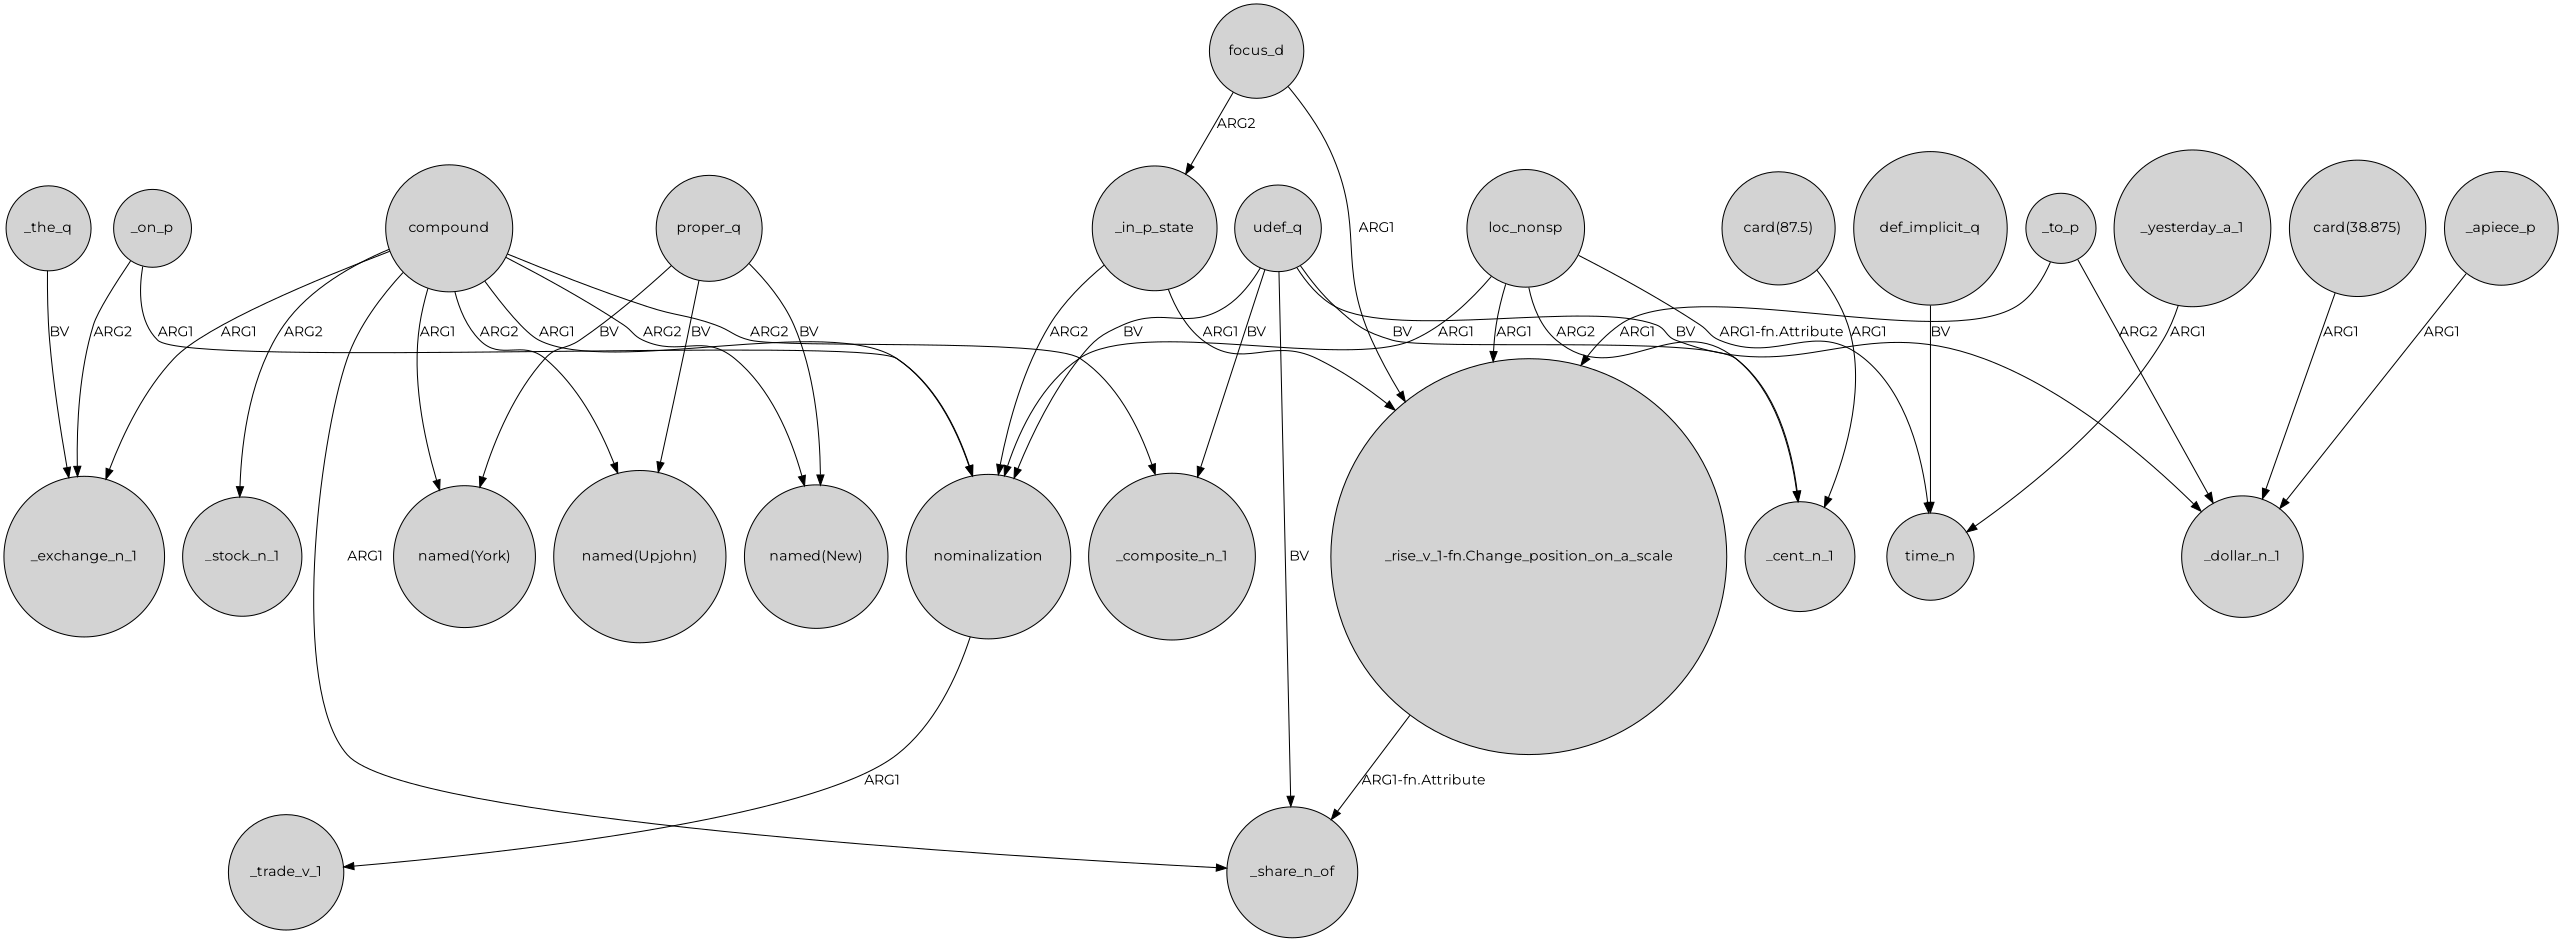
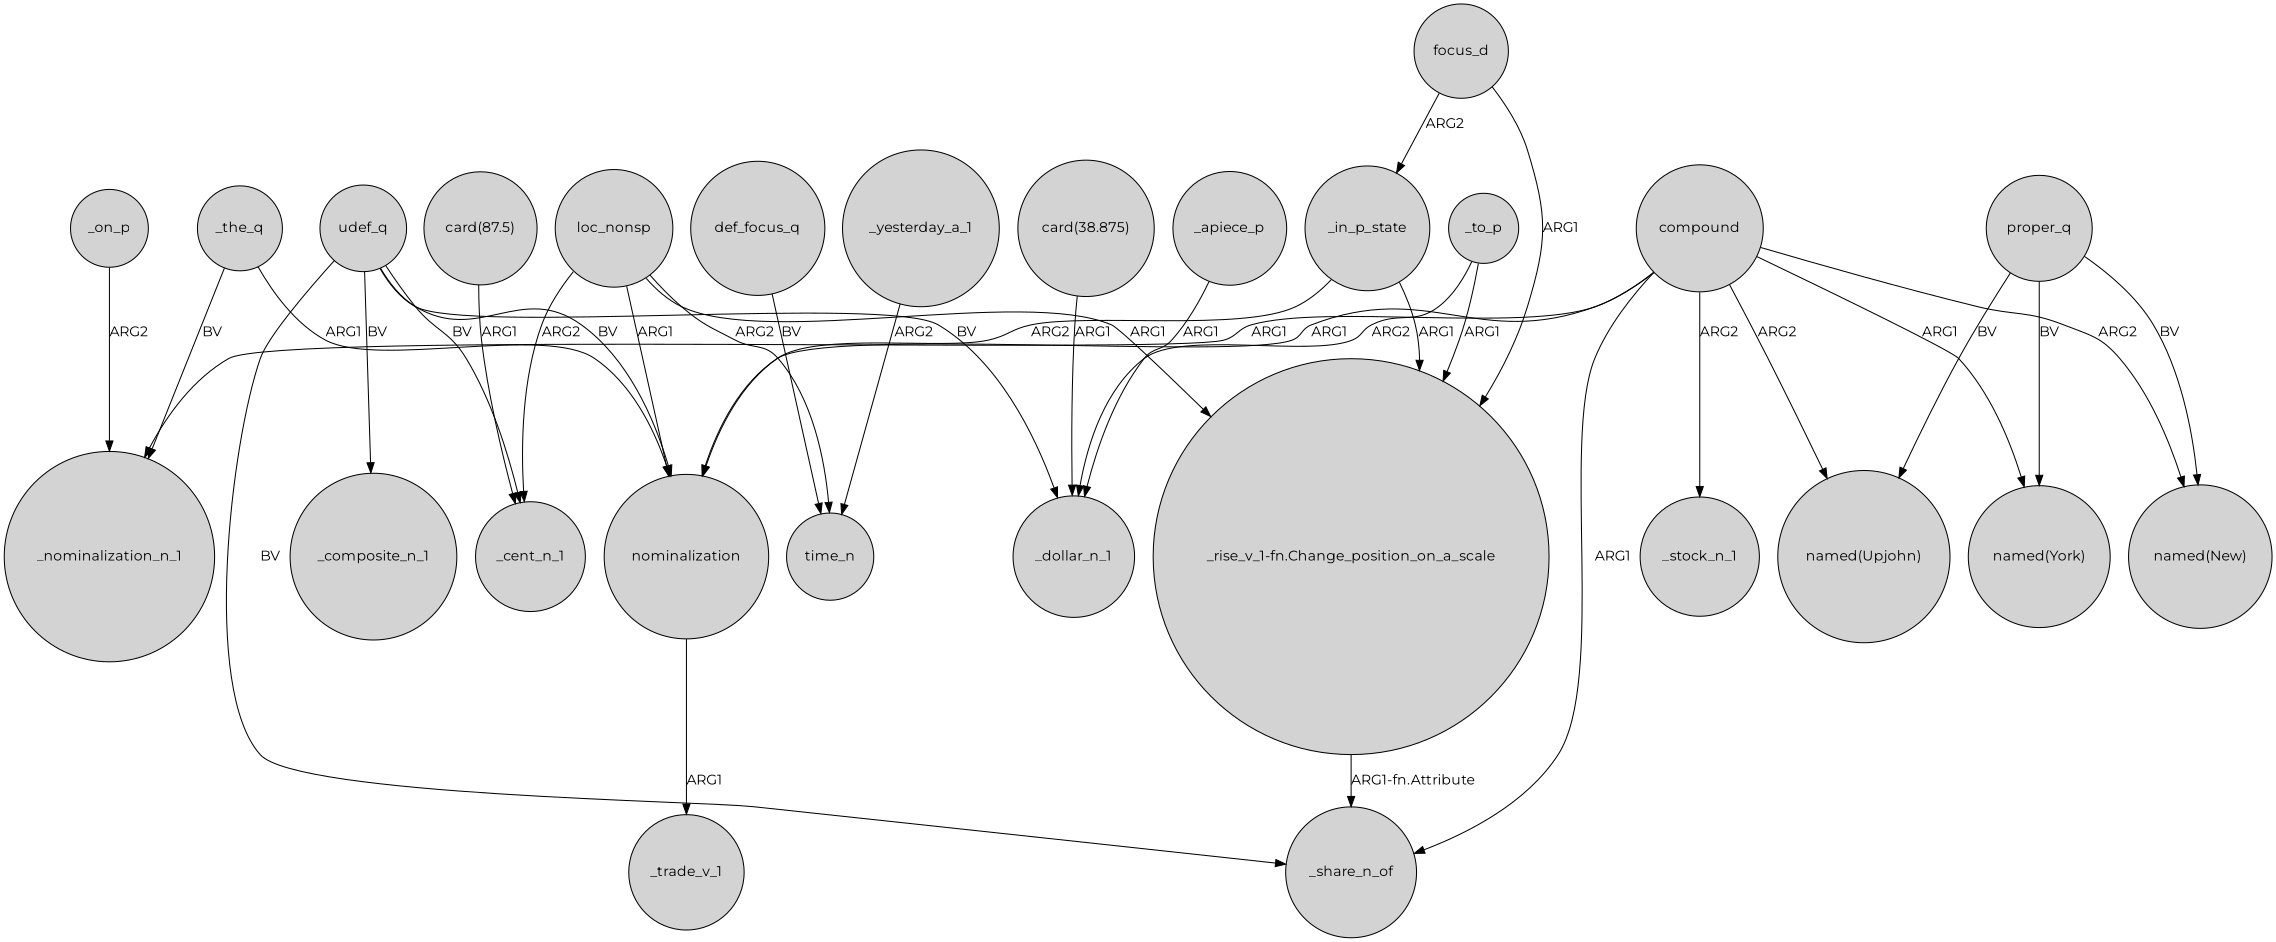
(1930, 228) -> (758, 228)
(1782, 333) -> (755, 333)
(2188, 333) -> (914, 333)
(888, 345) -> none
(483, 352) -> (576, 351)
(84, 557) -> (109, 557)
